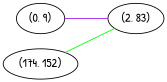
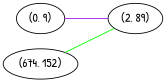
(136, 19) -> (135, 19)
(41, 64) -> (41, 64)
